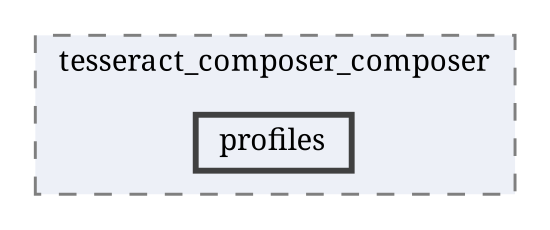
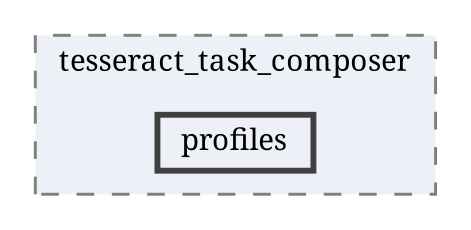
(275, 63) -> (235, 63)
